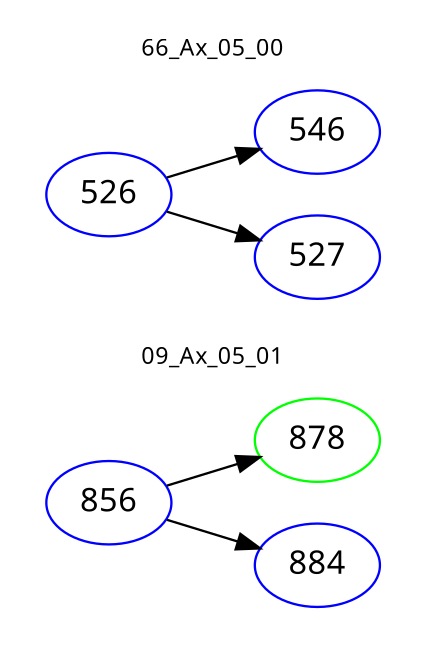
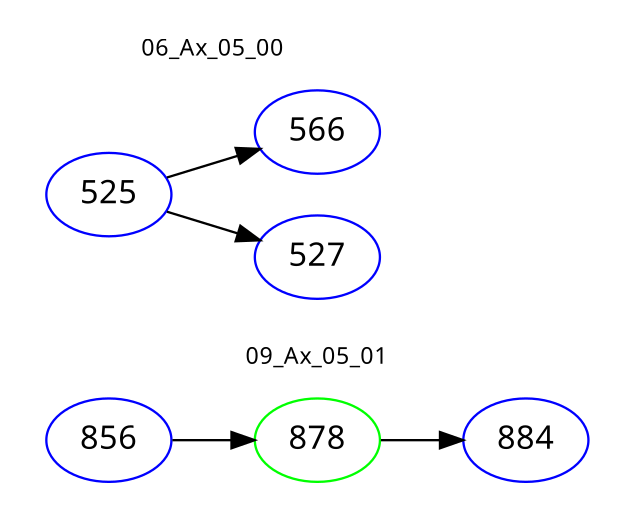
(213, 50) -> (213, 50)
(317, 132) -> (317, 132)
(109, 195) -> (109, 195)
(202, 531) -> (410, 440)
